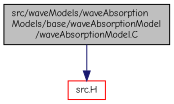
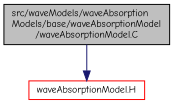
(87, 90) -> (87, 90)
